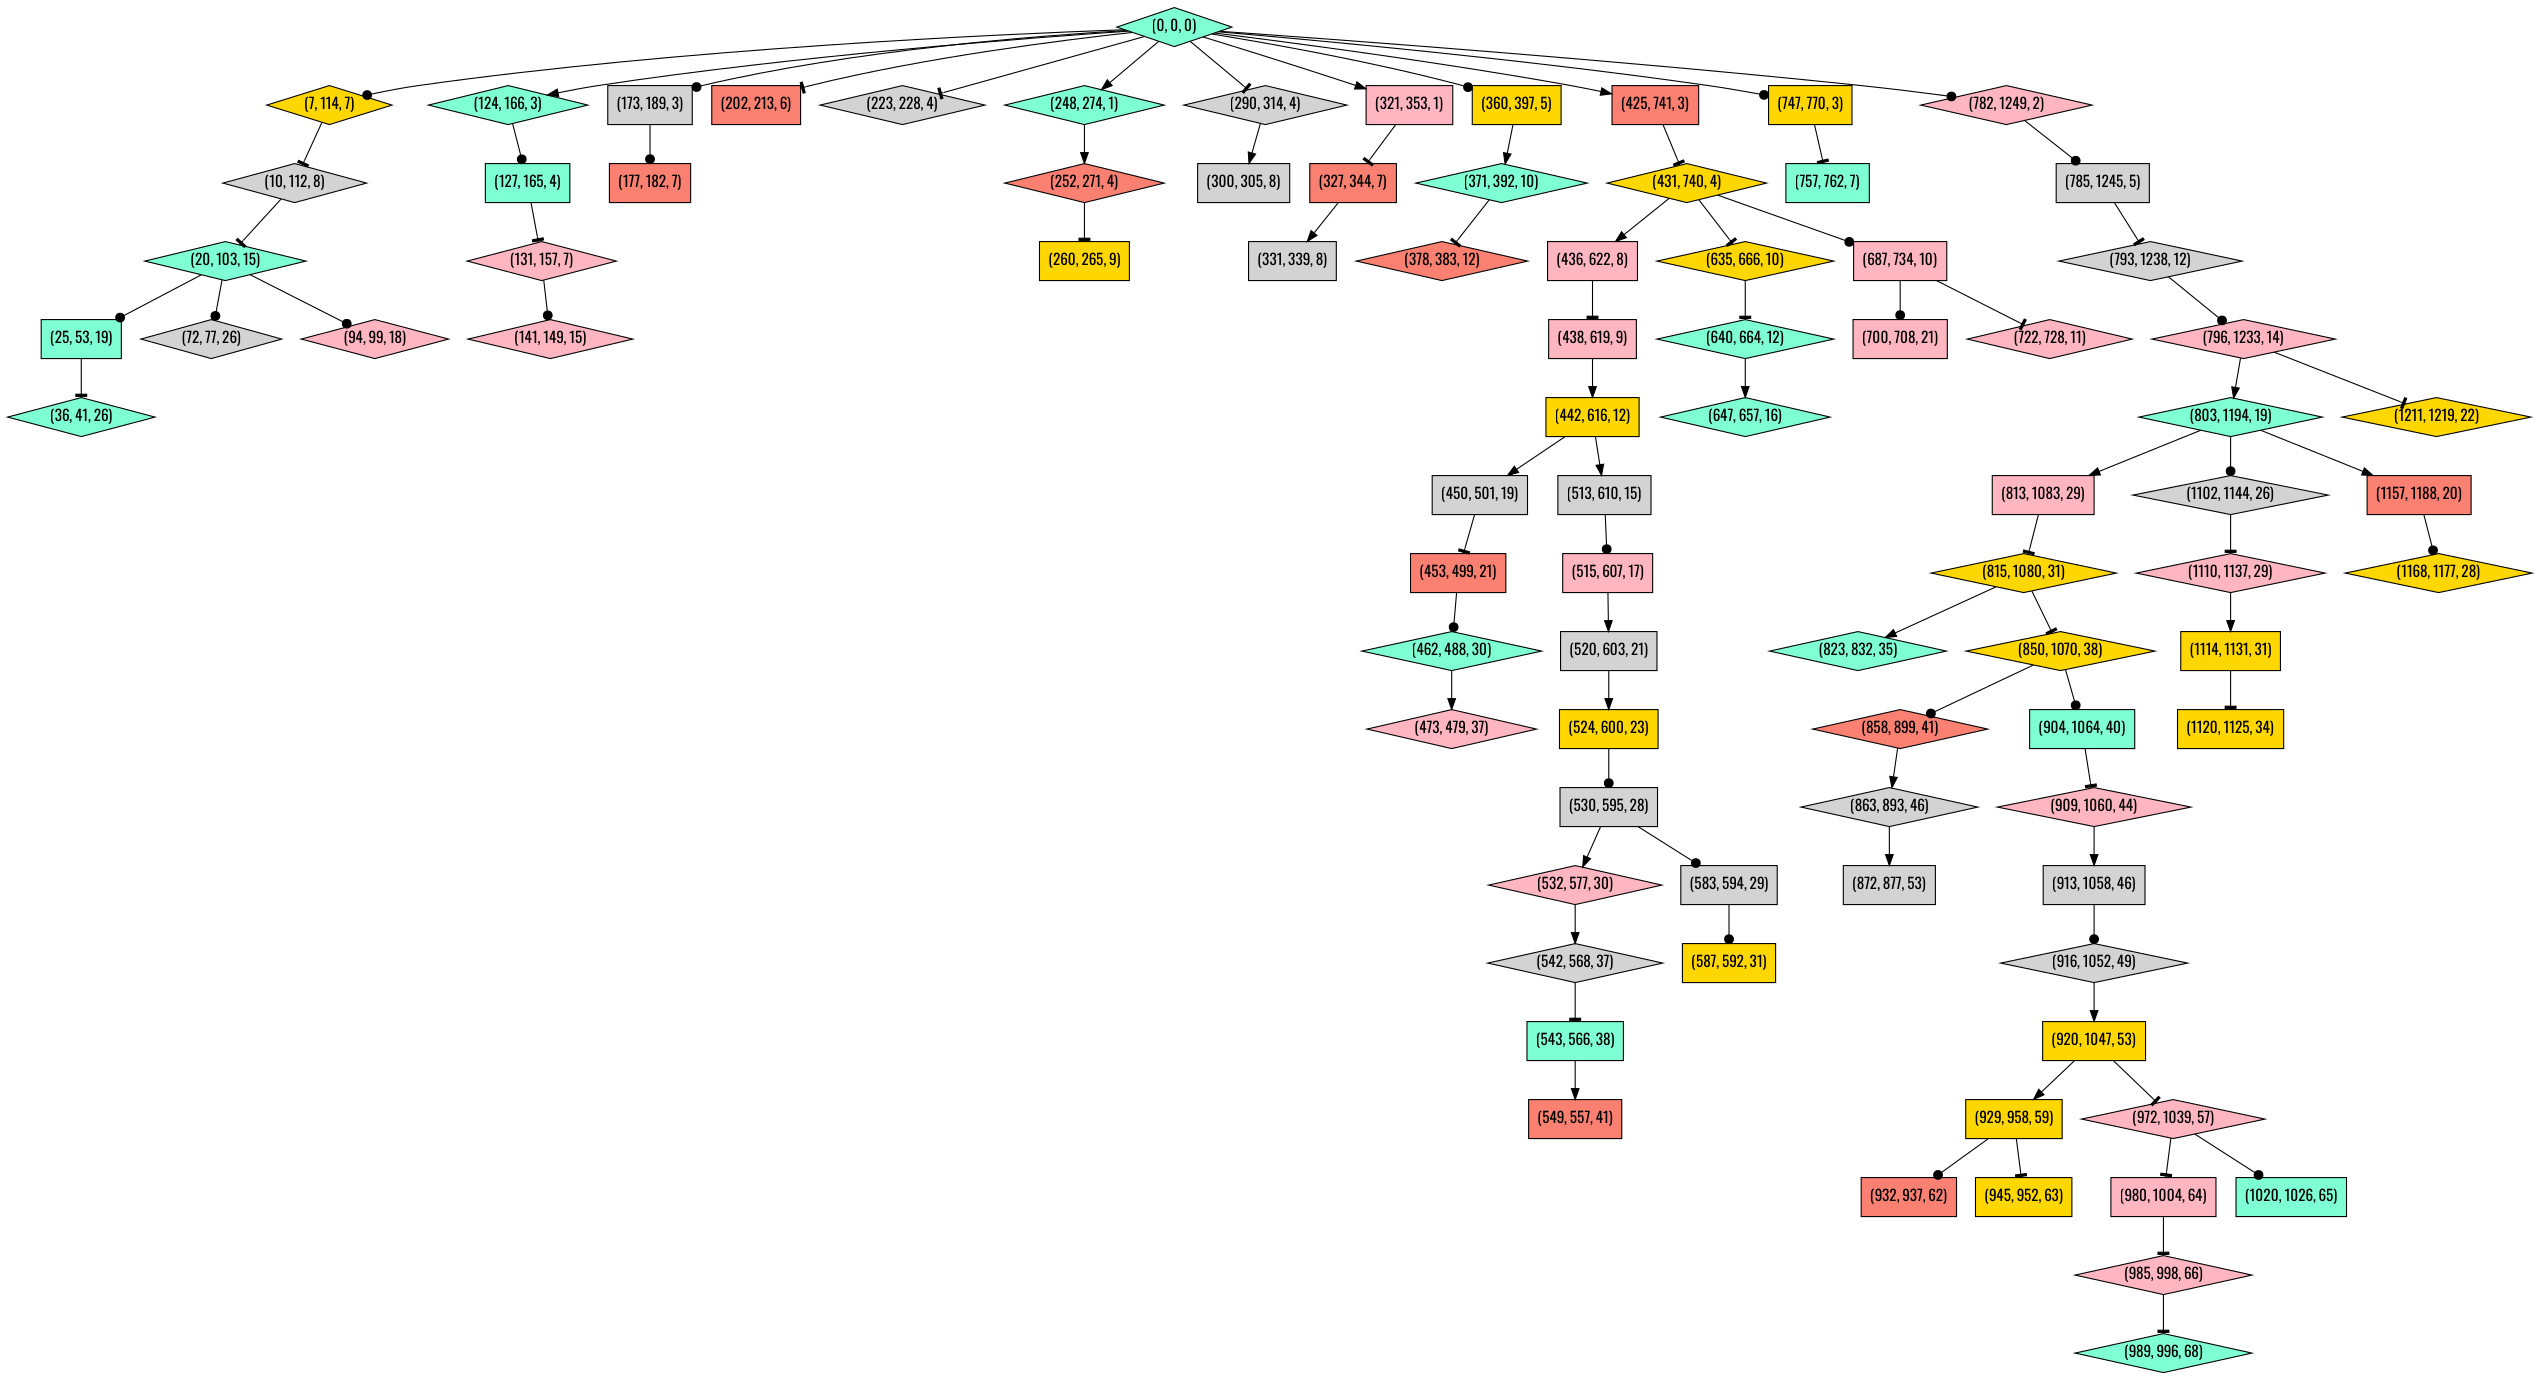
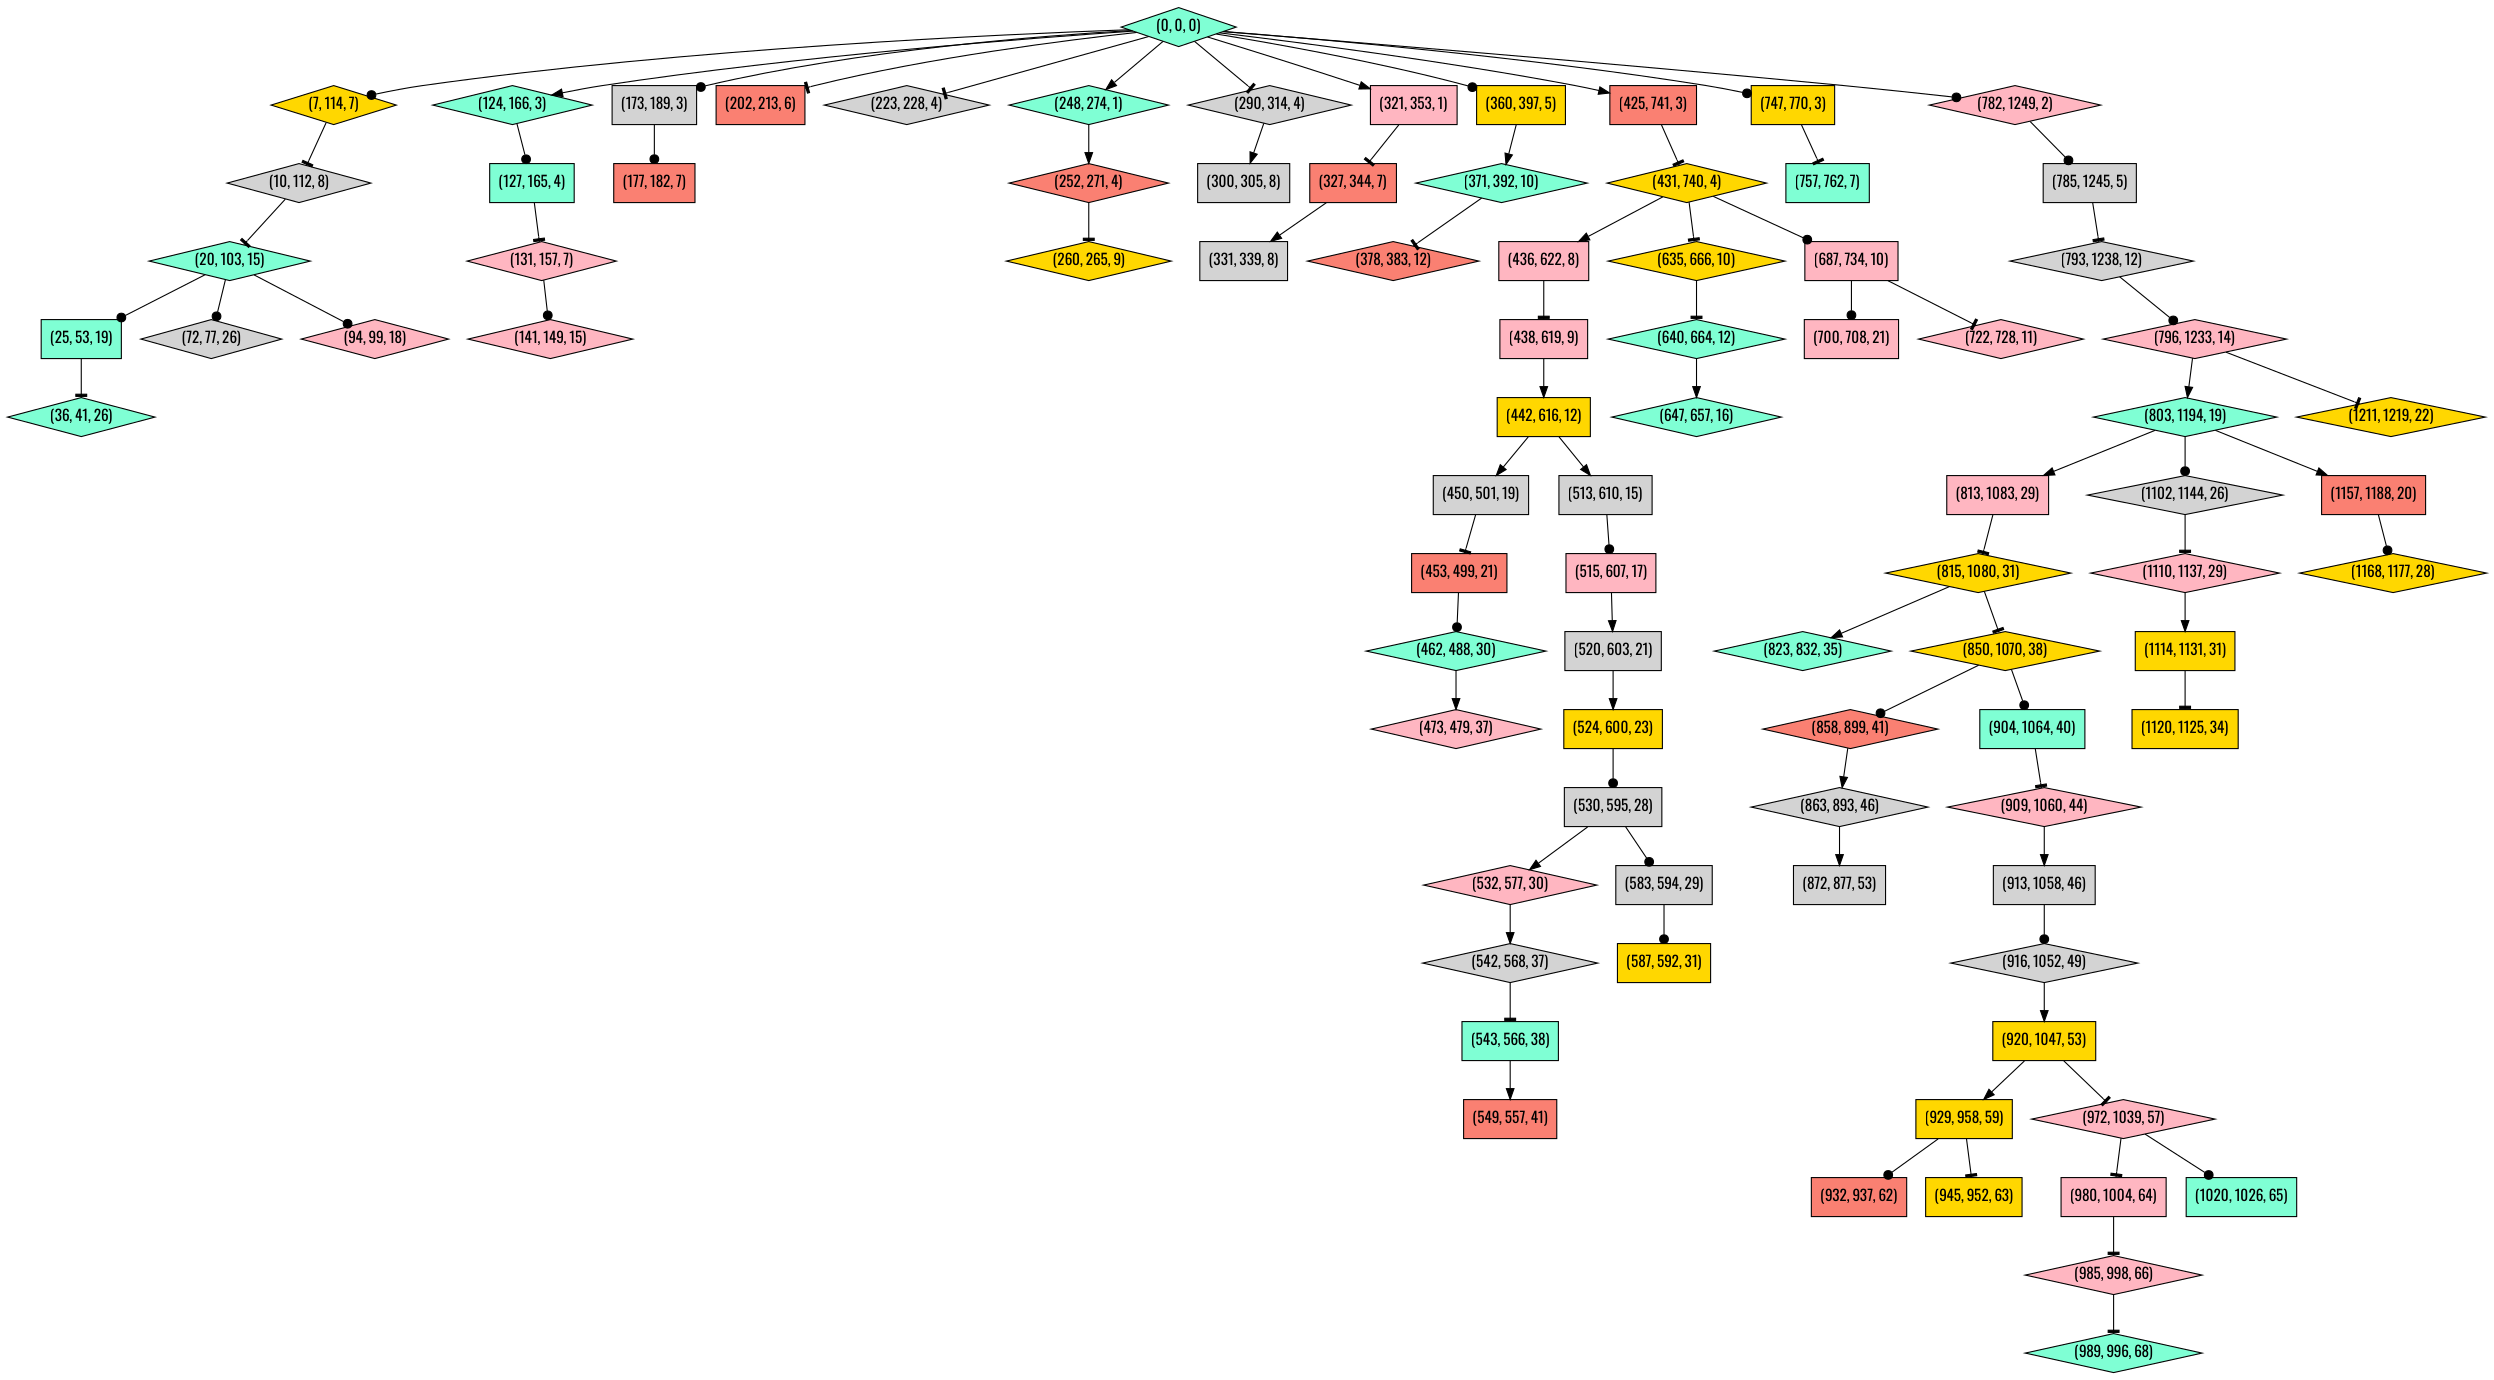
(1084, 261) -> (1089, 261)
